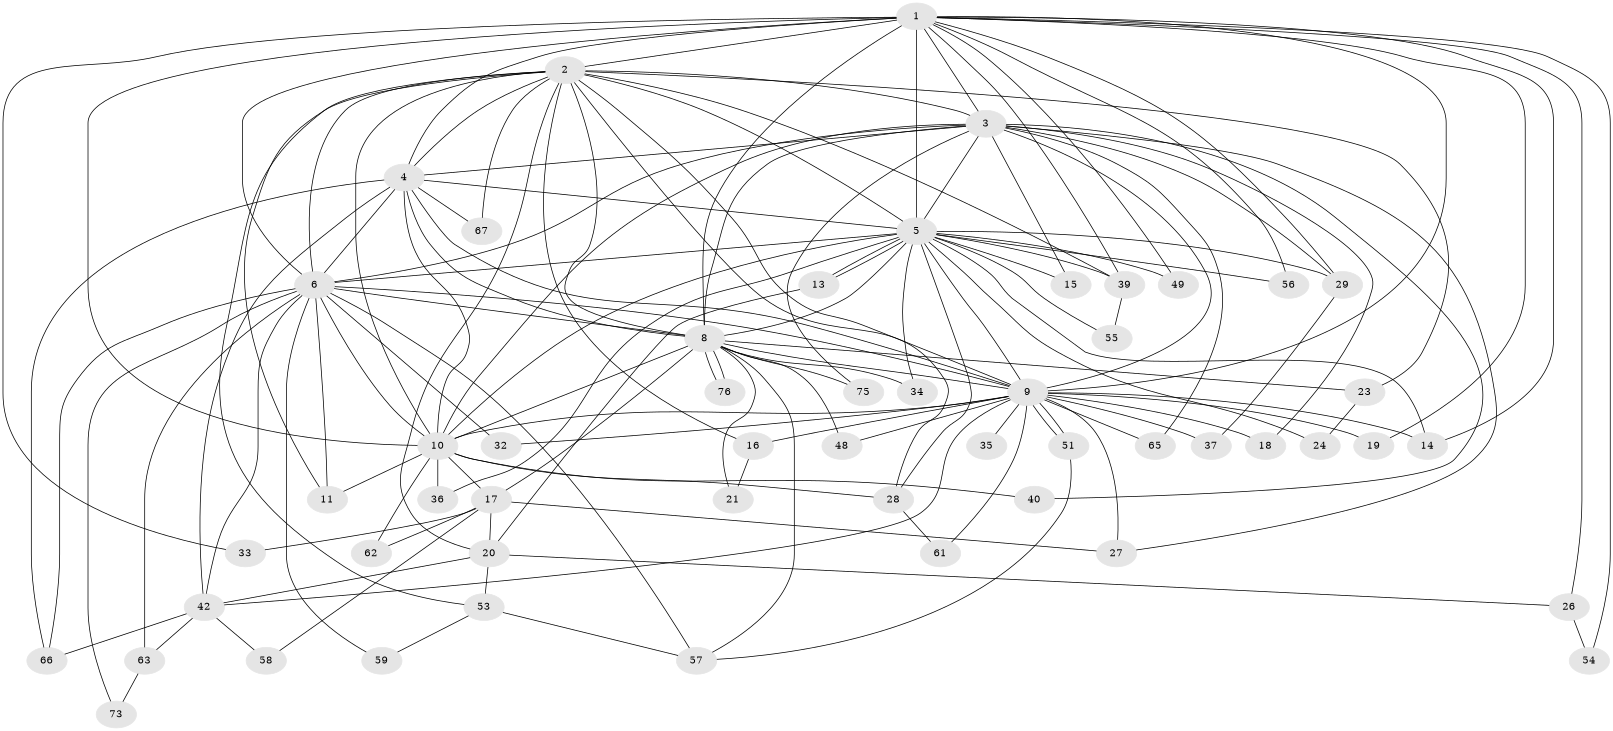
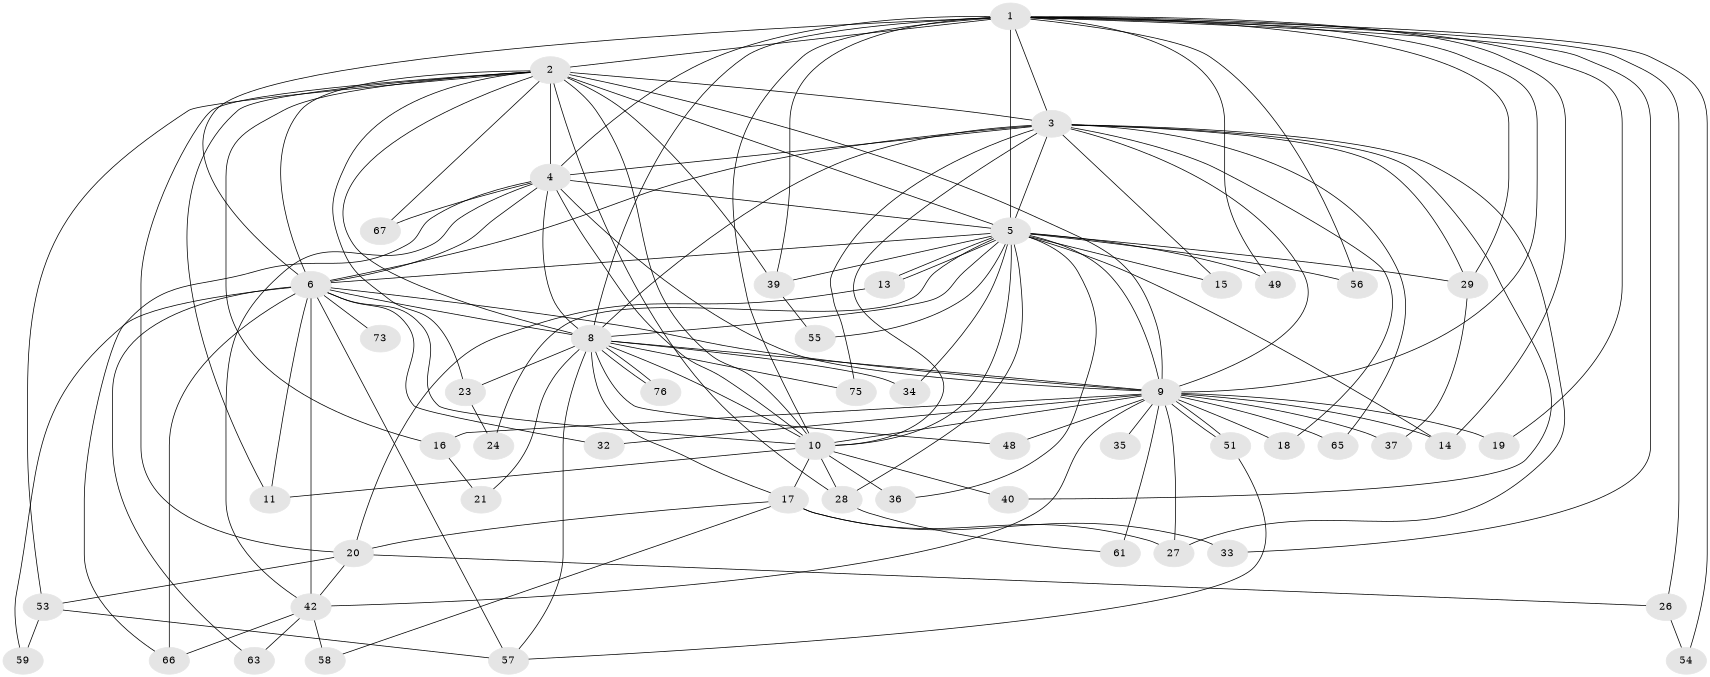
(371, 553) -> none
(131, 688) -> none
